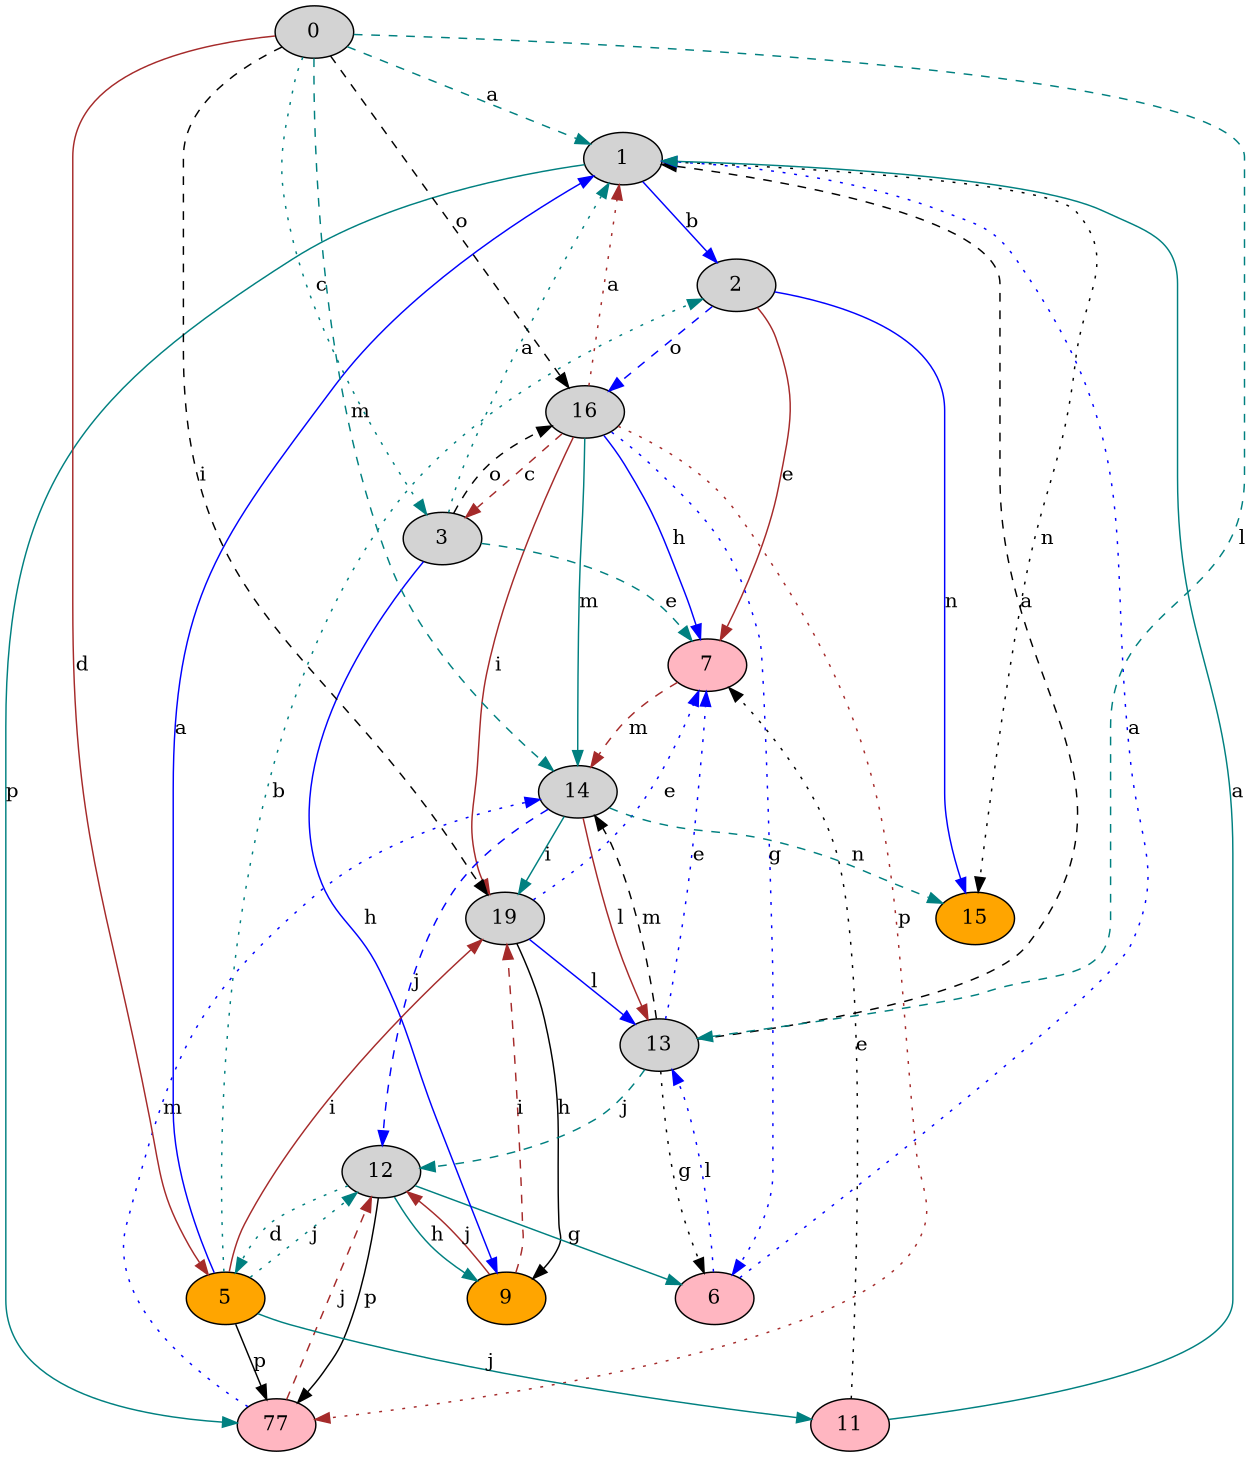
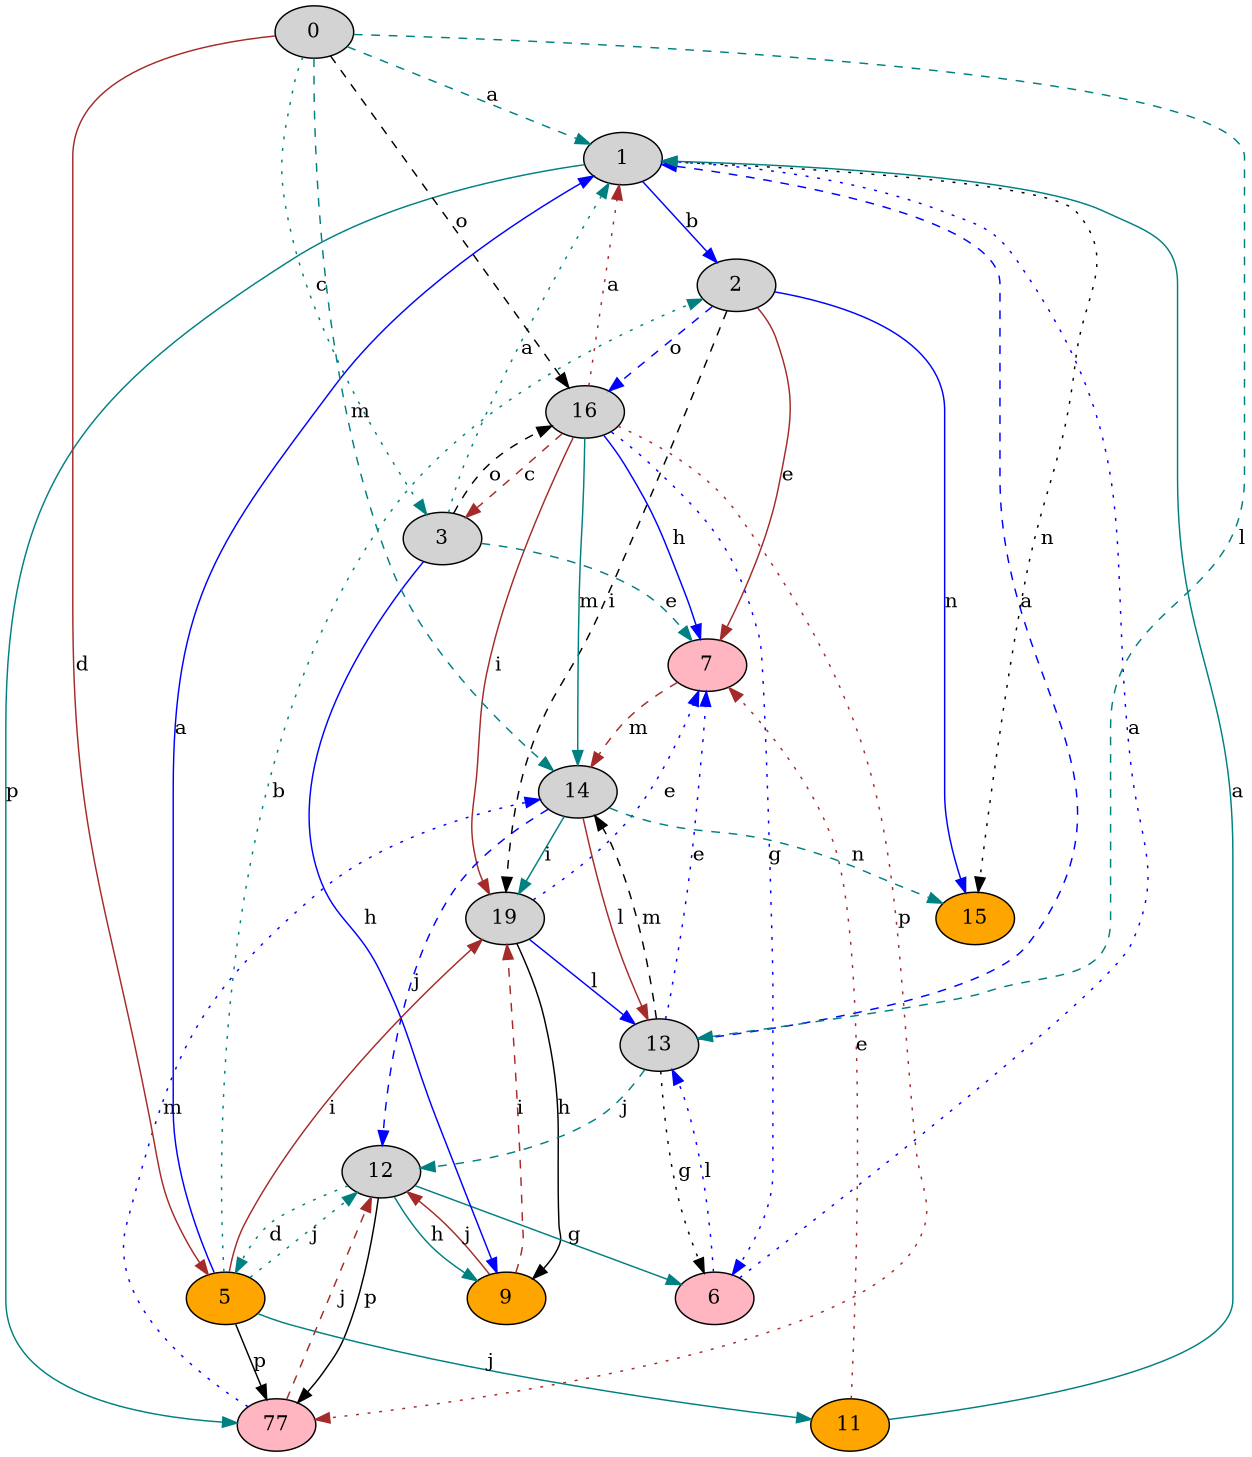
(202, 487) -> (609, 593)
(1035, 651) -> (1035, 651)
(856, 1033) -> (856, 1033)
(850, 1425) -> (850, 1425)
